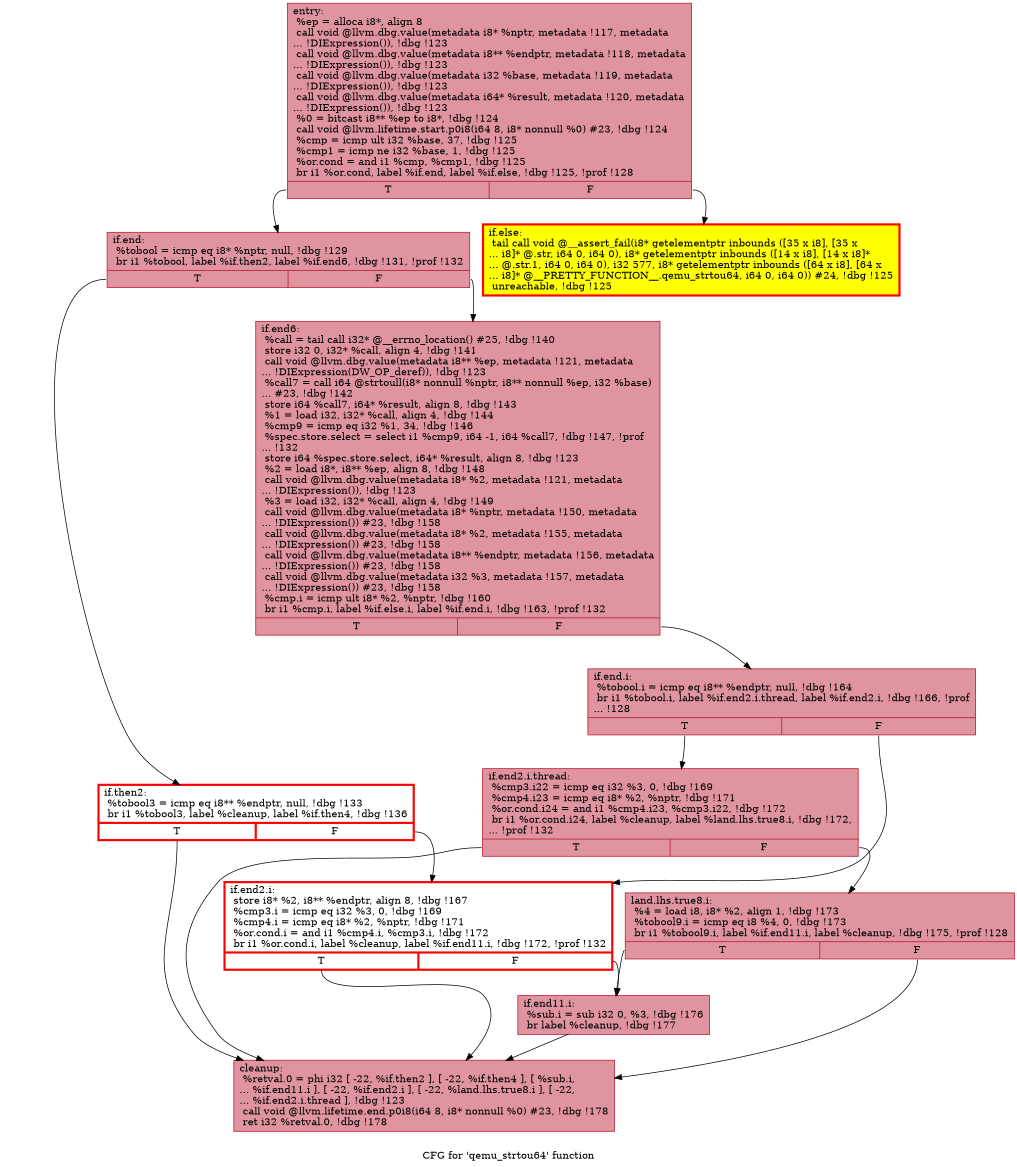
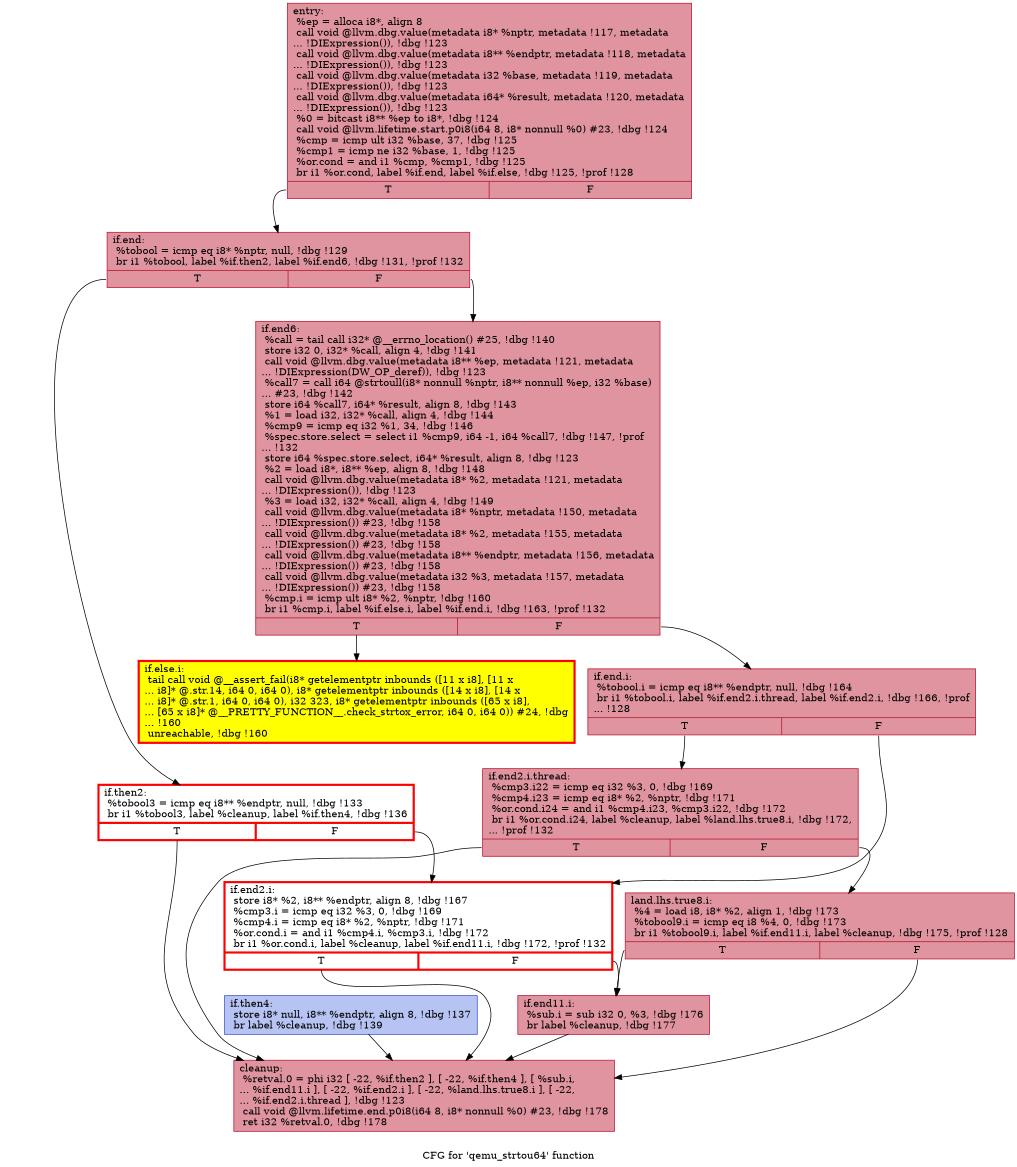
(691, 260) -> none
none -> (357, 702)
none -> (351, 1015)
